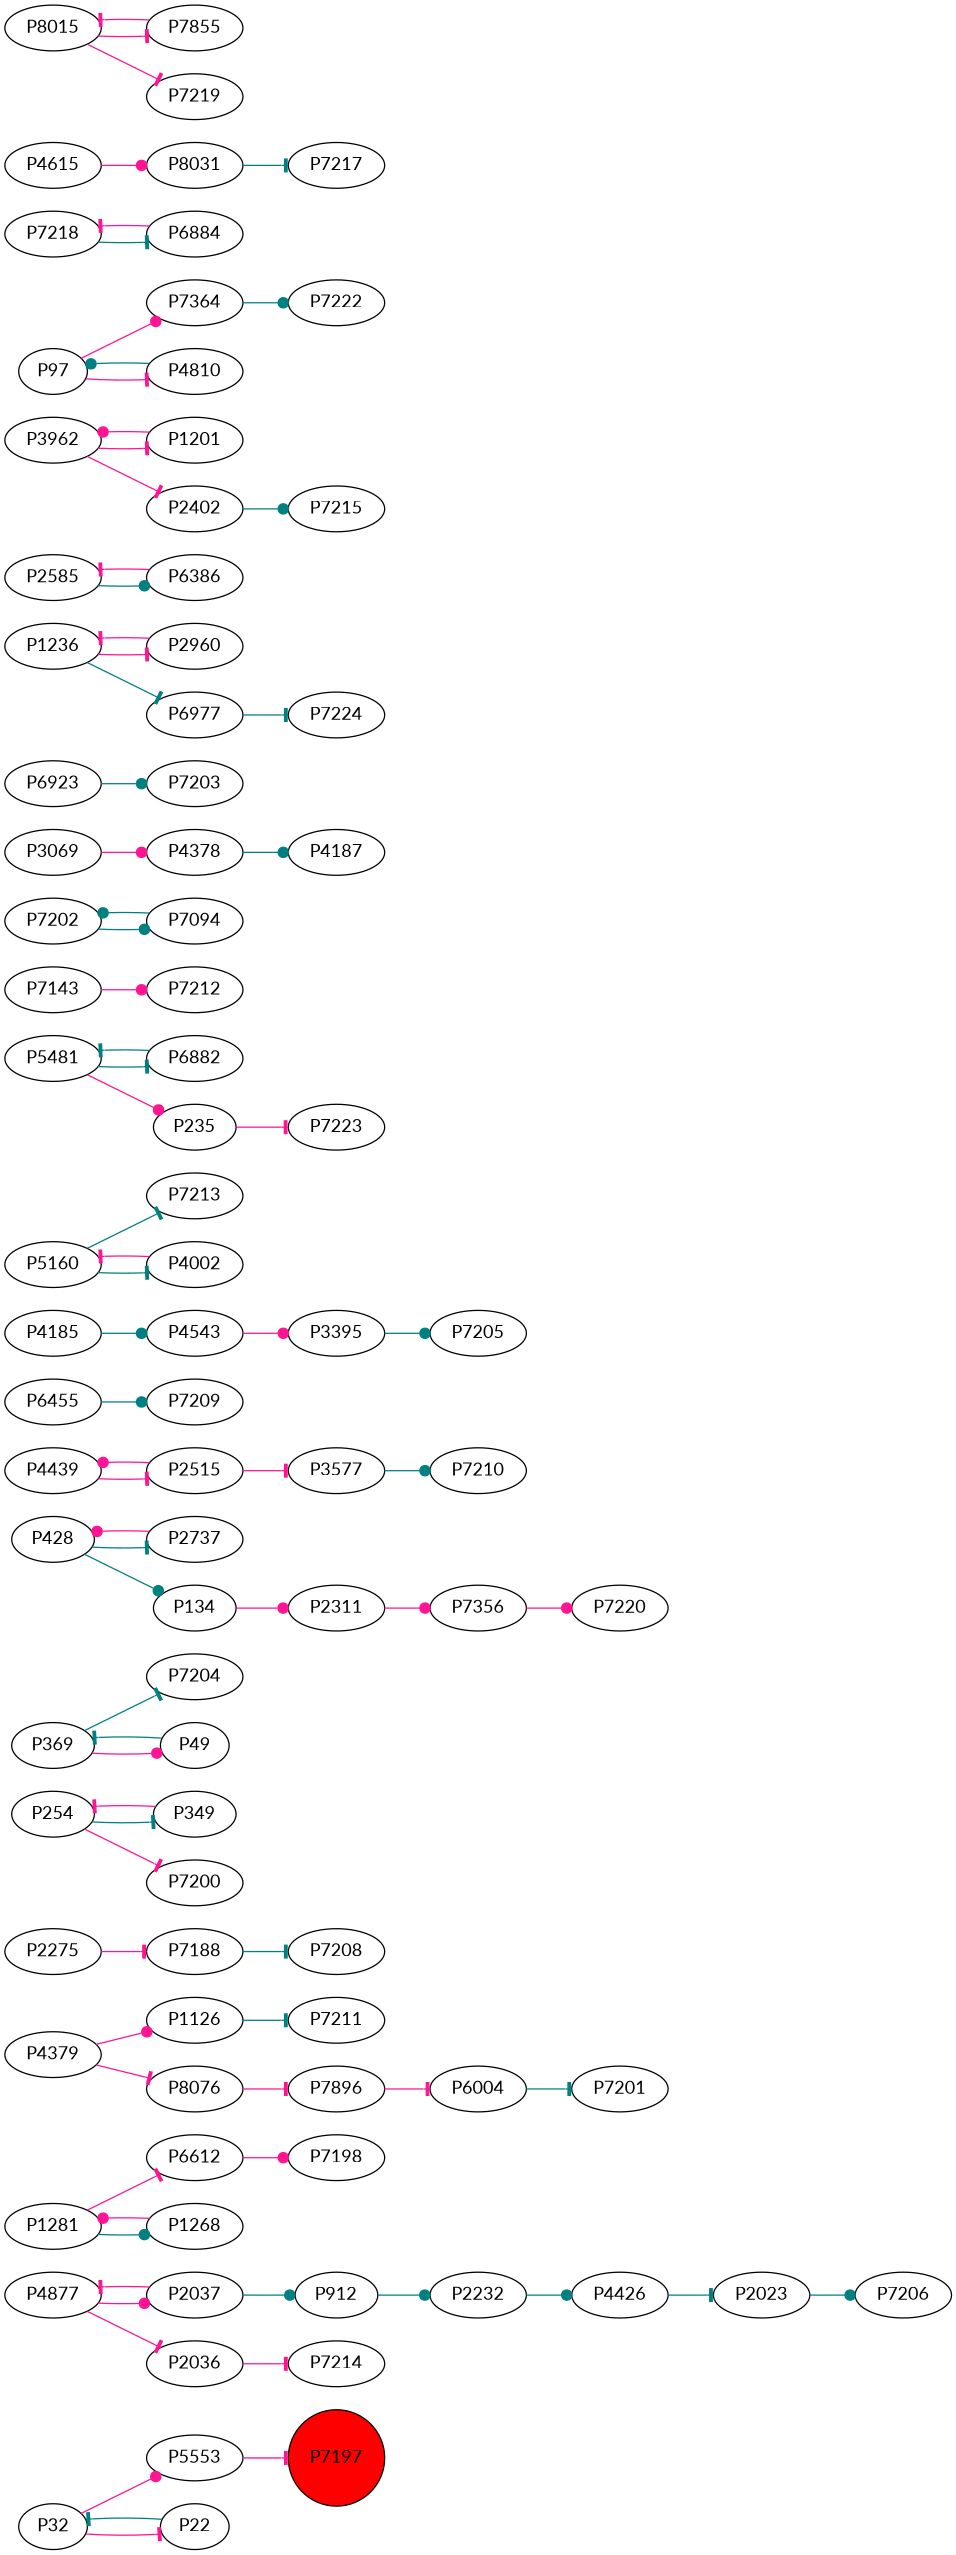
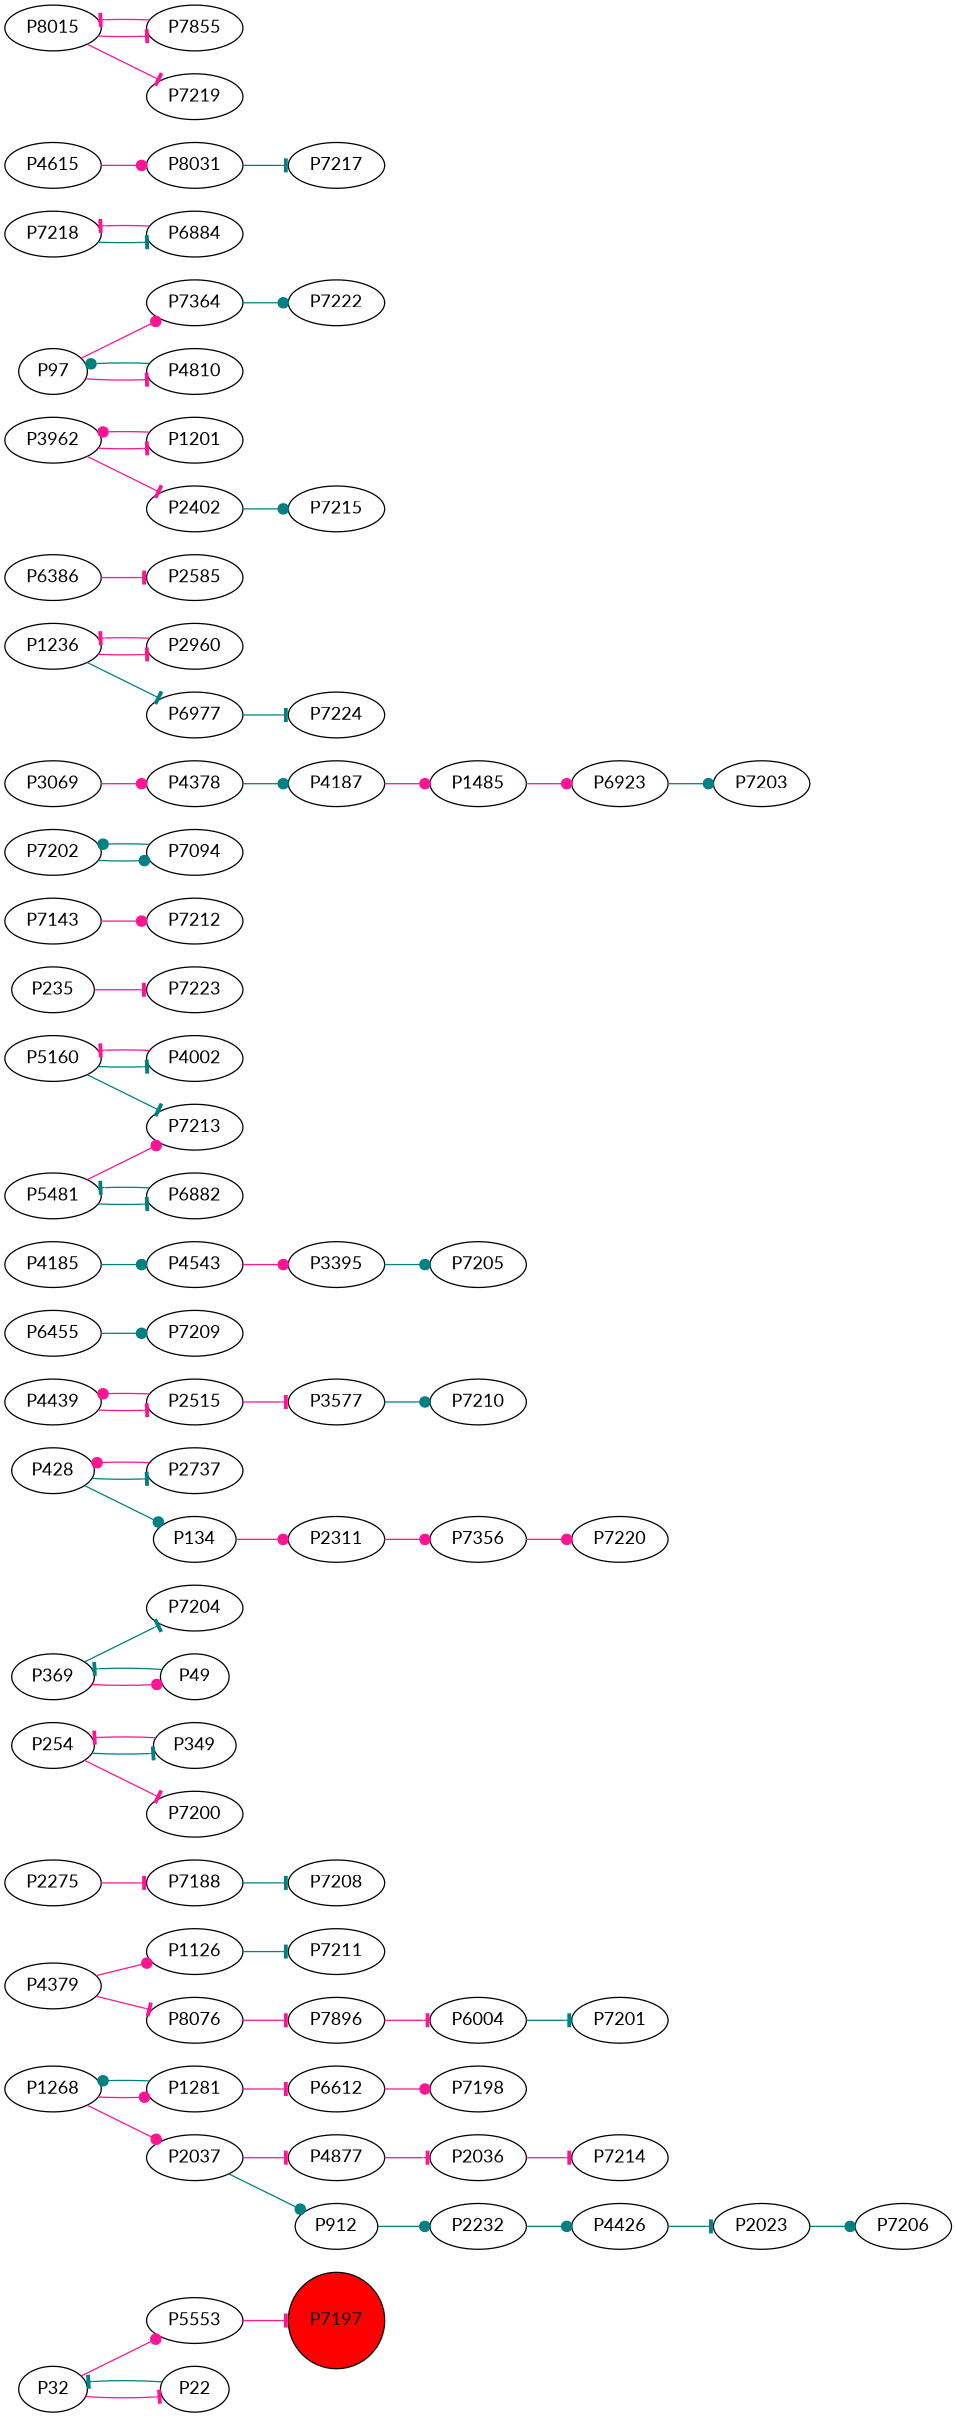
(119, 586) -> none
none -> (478, 784)
(121, 1091) -> (119, 1164)
(119, 2304) -> (119, 2121)
